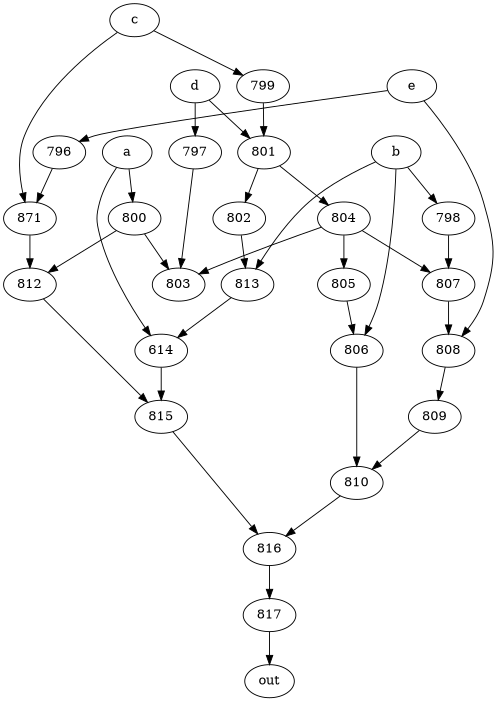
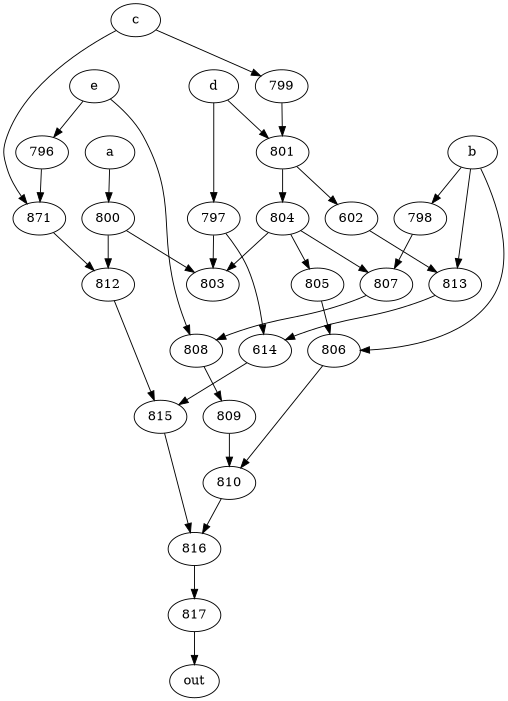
(239, 218) -> (351, 218)
(104, 250) -> (251, 276)
